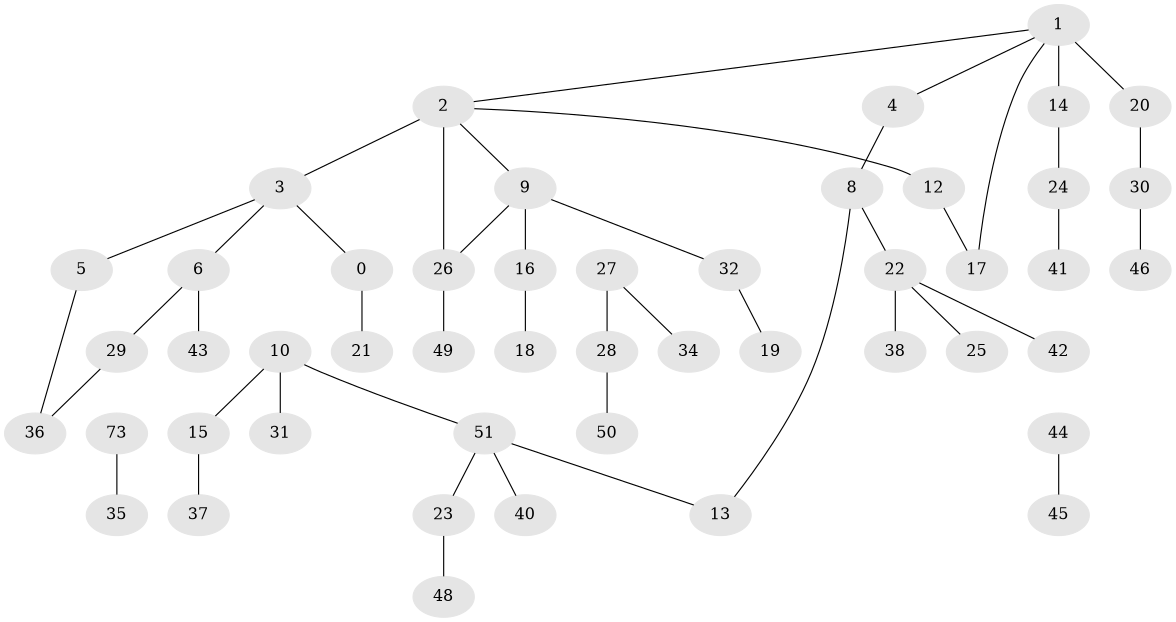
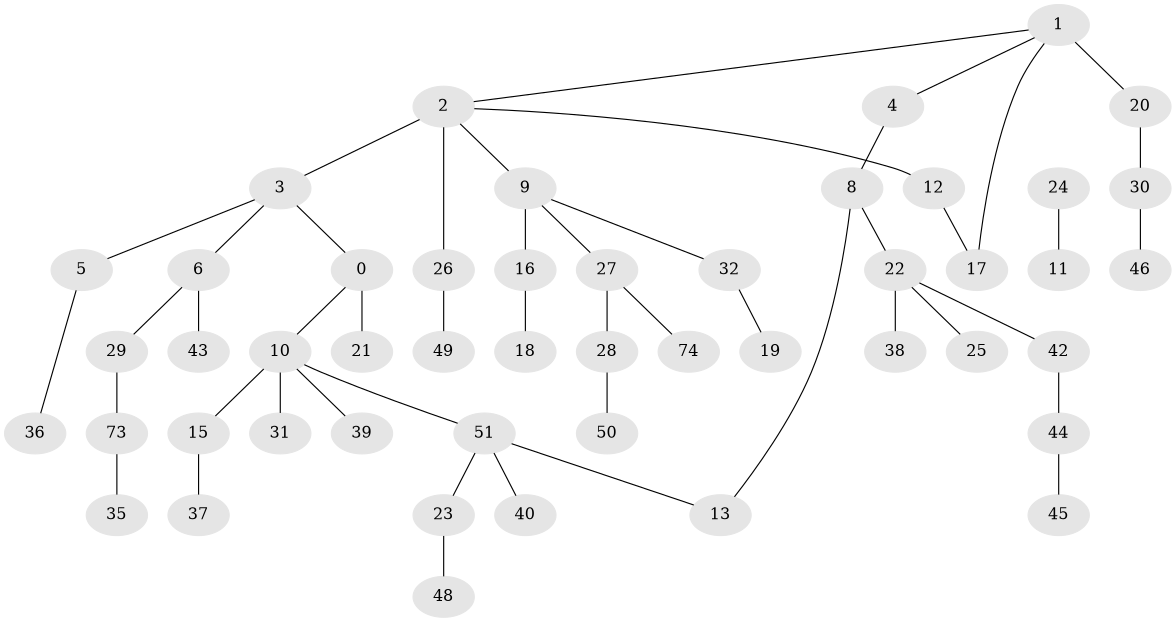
(1059, 107) -> none
(485, 229) -> (566, 229)
(1059, 270) -> (1059, 270)
none -> (321, 311)
(689, 352) -> (689, 352)
(76, 392) -> (117, 393)
none -> (1059, 393)
none -> (362, 433)
